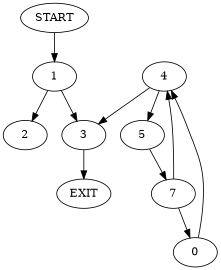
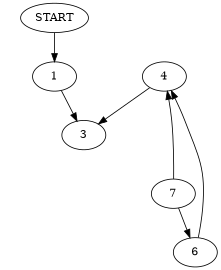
(25, 135) -> none
(142, 135) -> none
(84, 194) -> none
(195, 252) -> (195, 252)
